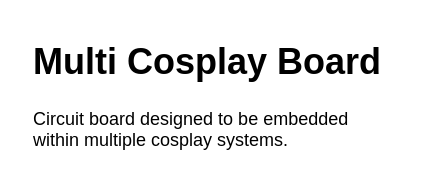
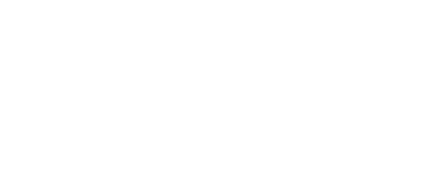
(211, 91) -> none
